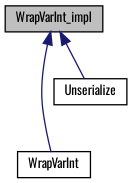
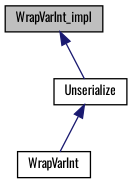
(42, 99) -> (69, 134)
